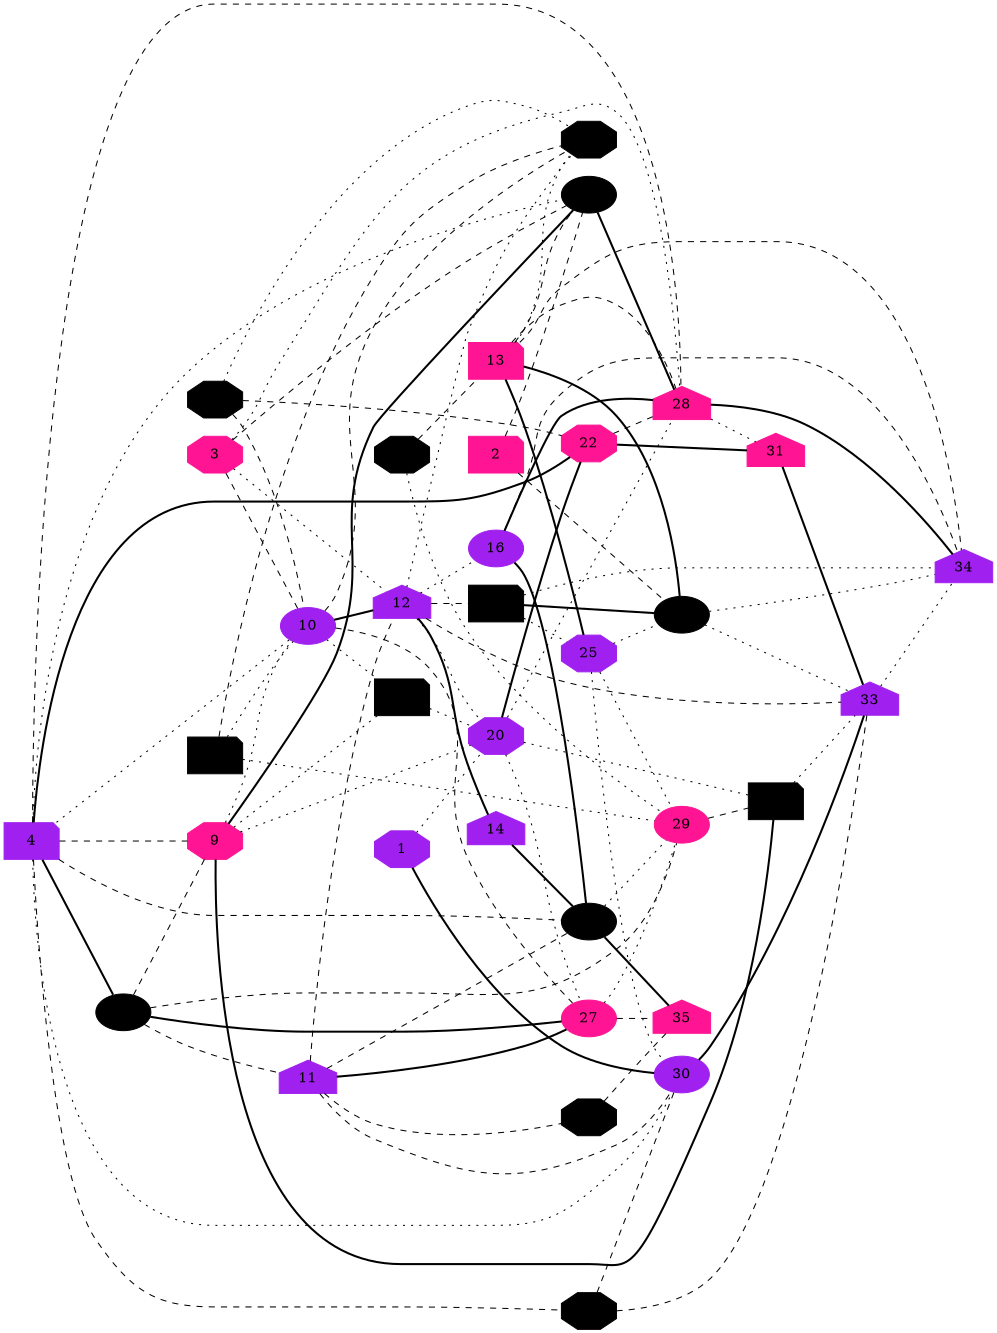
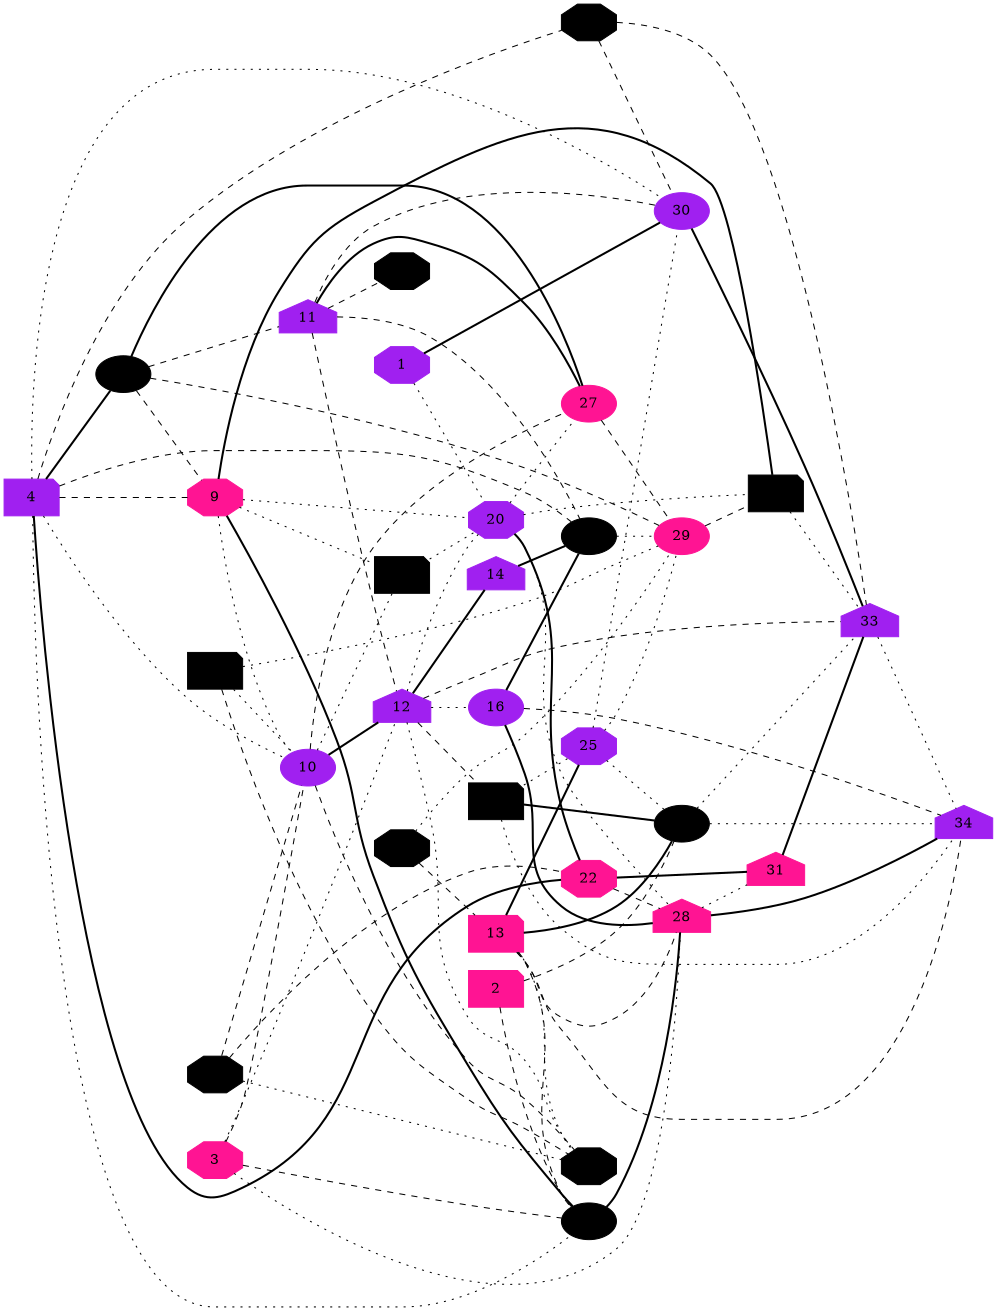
(159, 33) -> none
(644, 930) -> (630, 462)
(682, 1018) -> none
